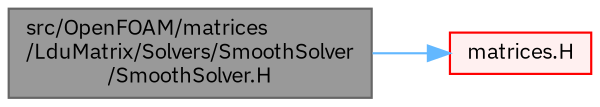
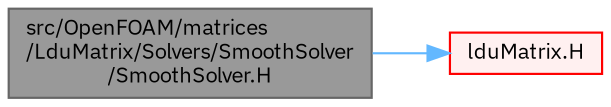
(521, 53) -> (526, 53)
